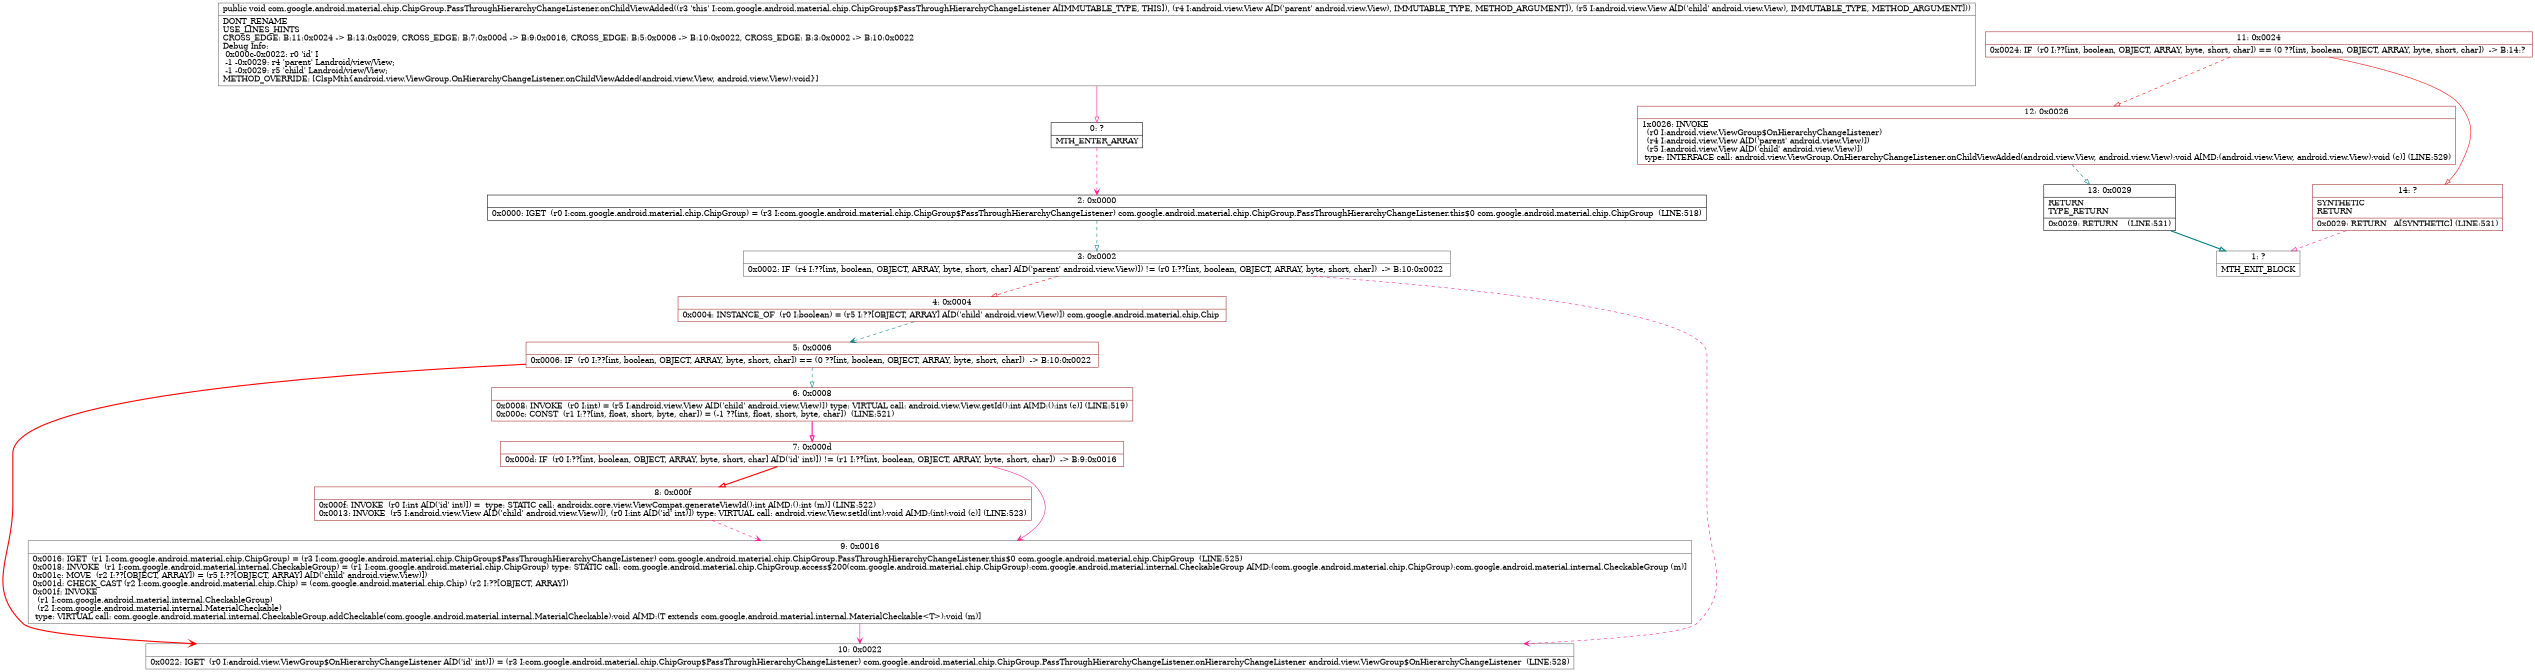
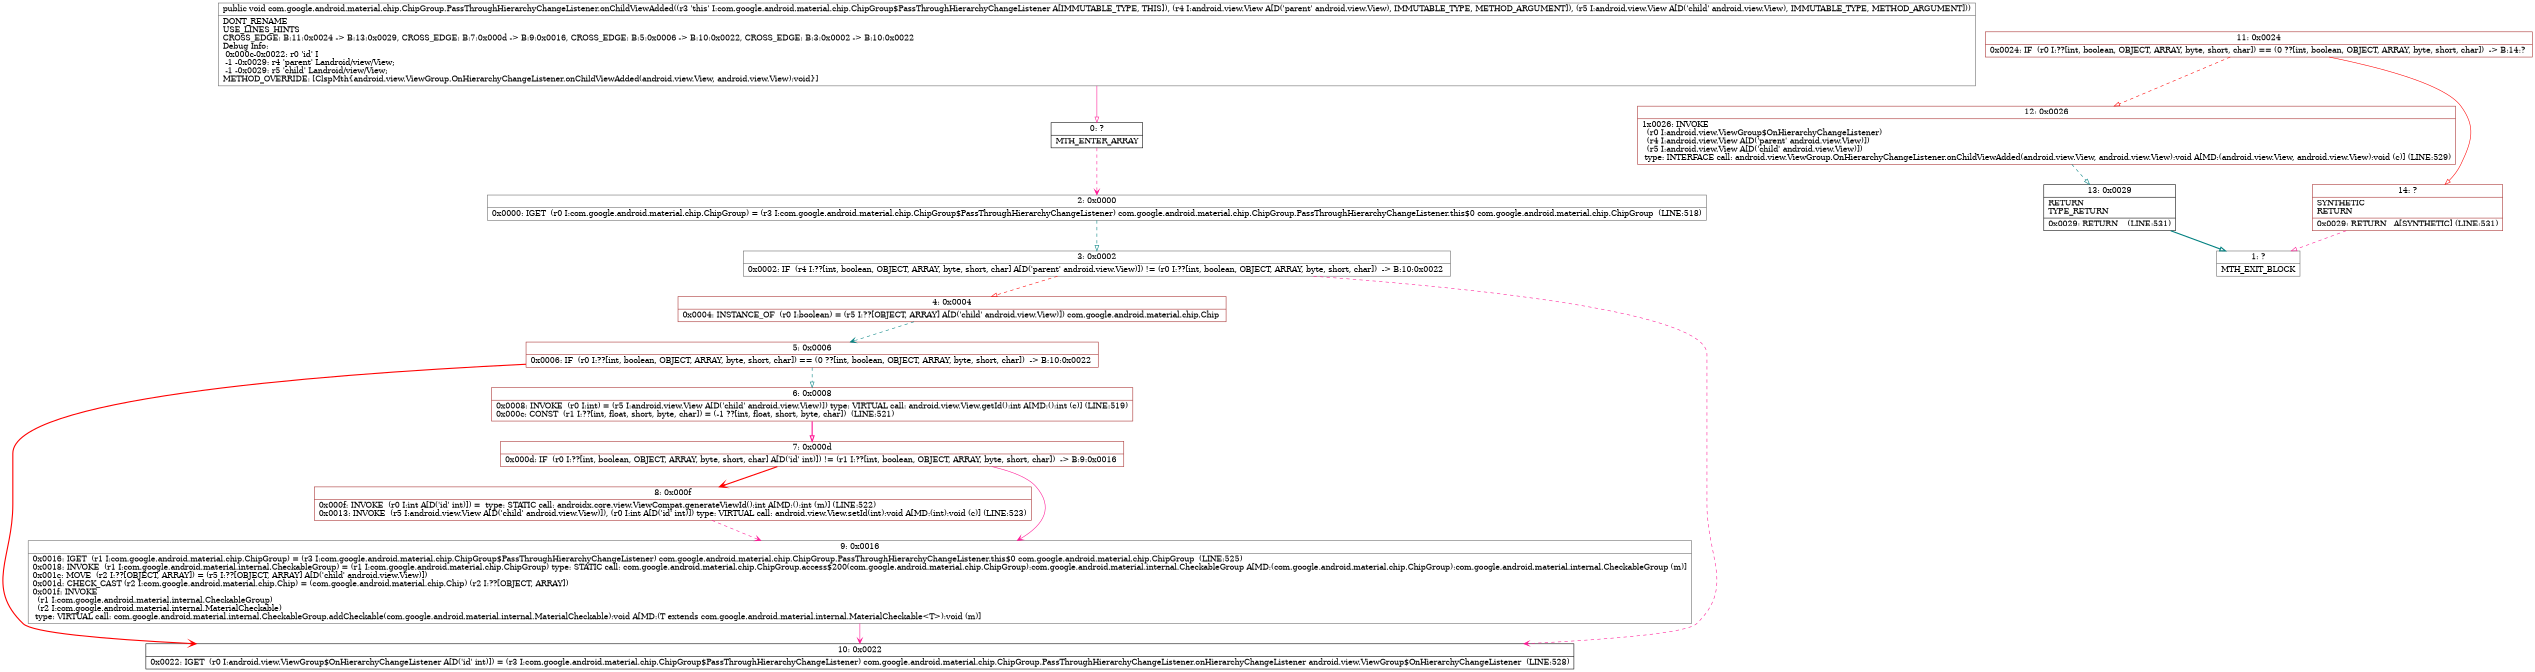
(1097, 208) -> (1097, 208)
(751, 476) -> (751, 476)
(860, 656) -> (860, 656)
